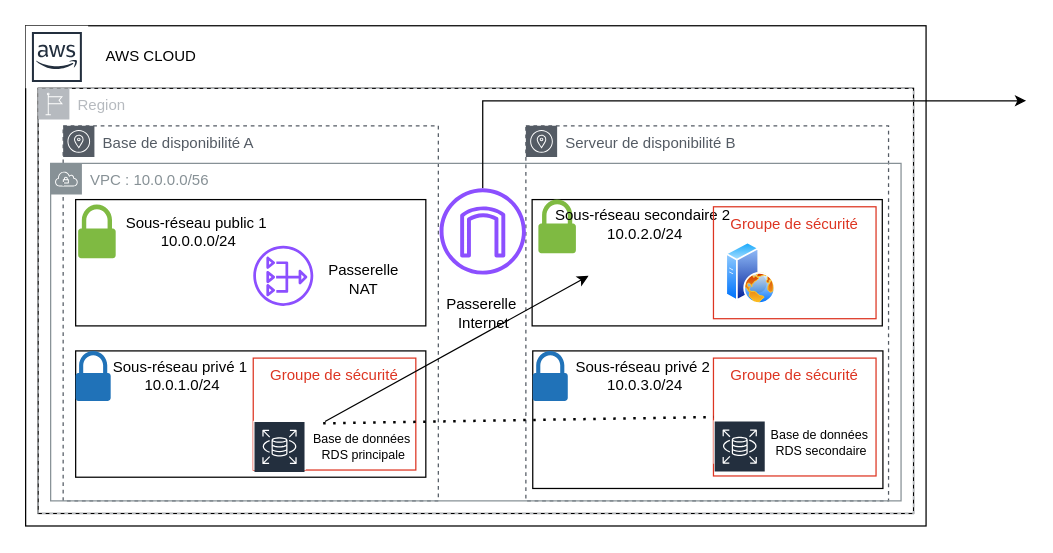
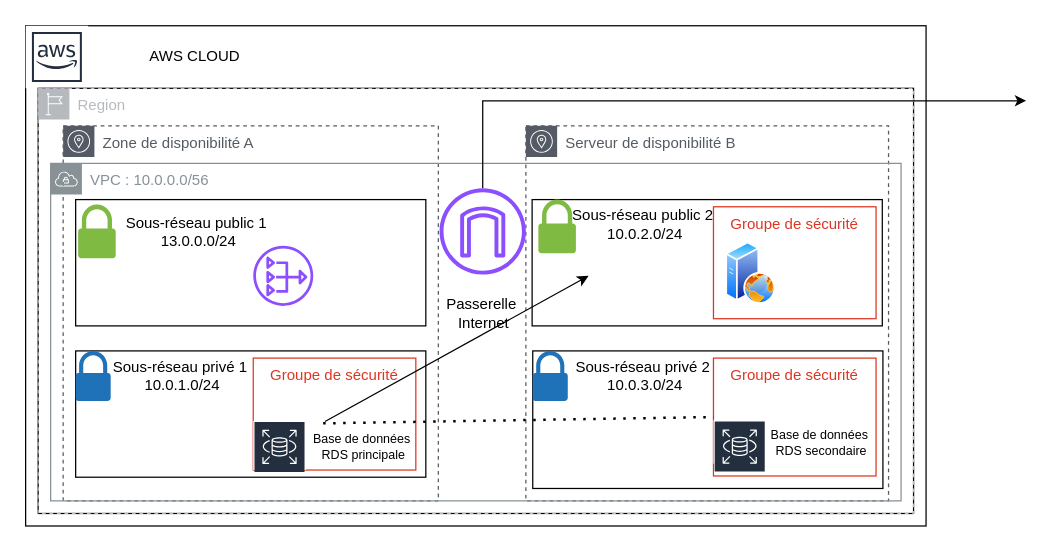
(151, 57) -> (194, 57)
(184, 143) -> (184, 143)
(645, 224) -> (645, 224)
(199, 232) -> (199, 232)
(363, 279) -> none
